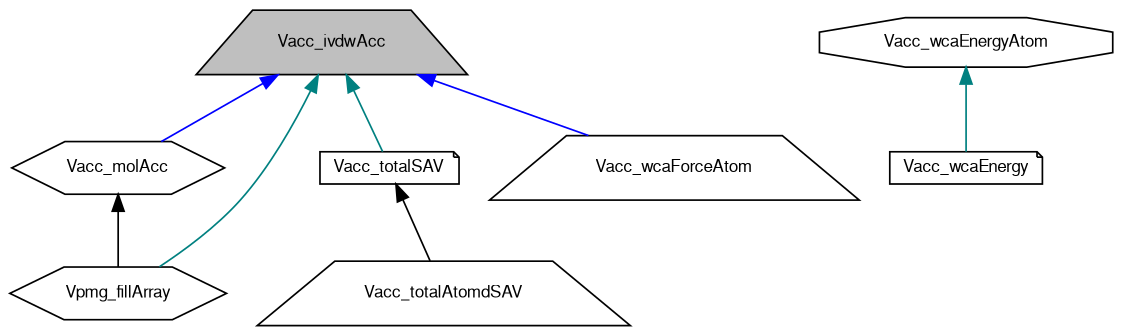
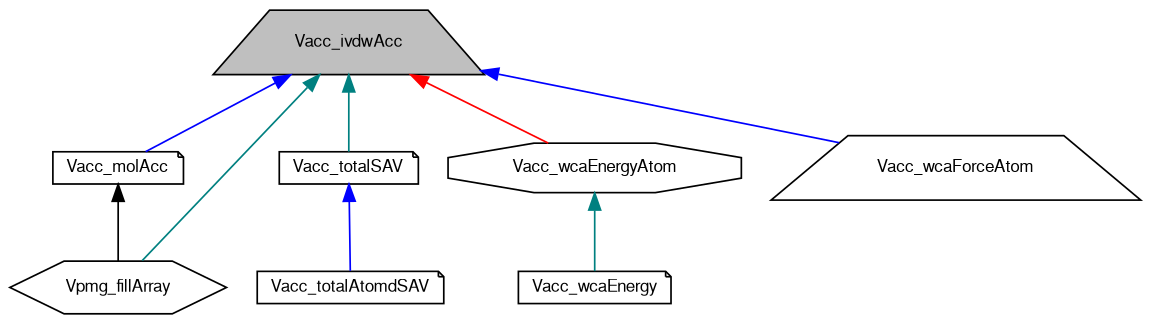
none -> (487, 113)
(118, 168) -> (118, 168)
(417, 230) -> (350, 236)
(444, 293) -> (351, 287)
